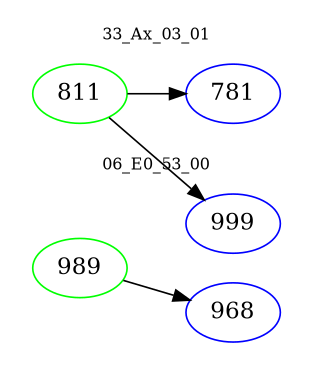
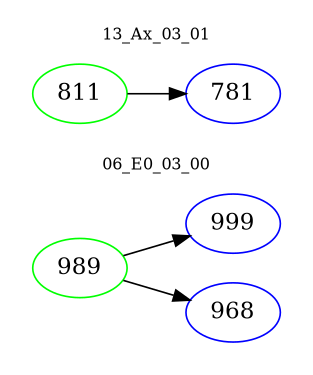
(157, 35) -> (157, 35)
(158, 160) -> (149, 248)
(157, 165) -> (157, 165)
